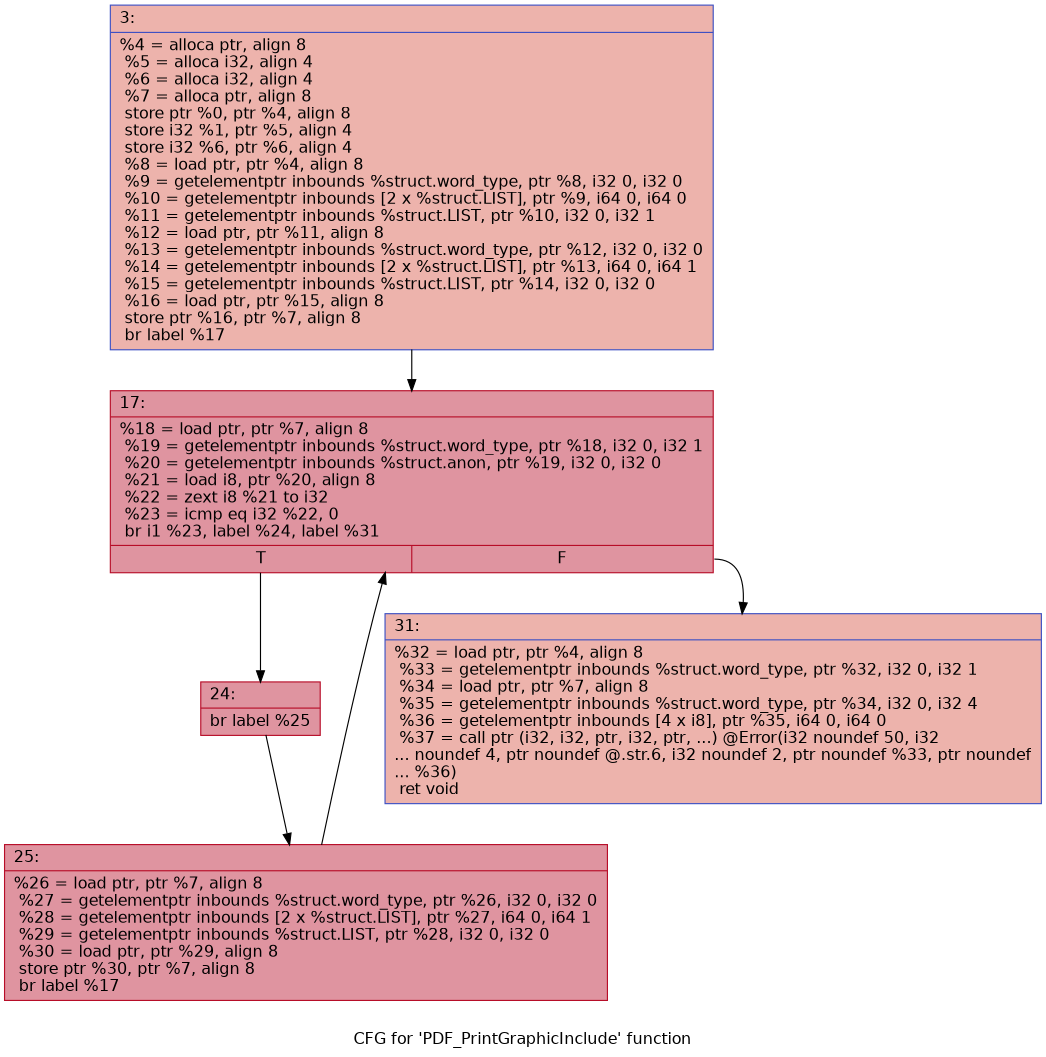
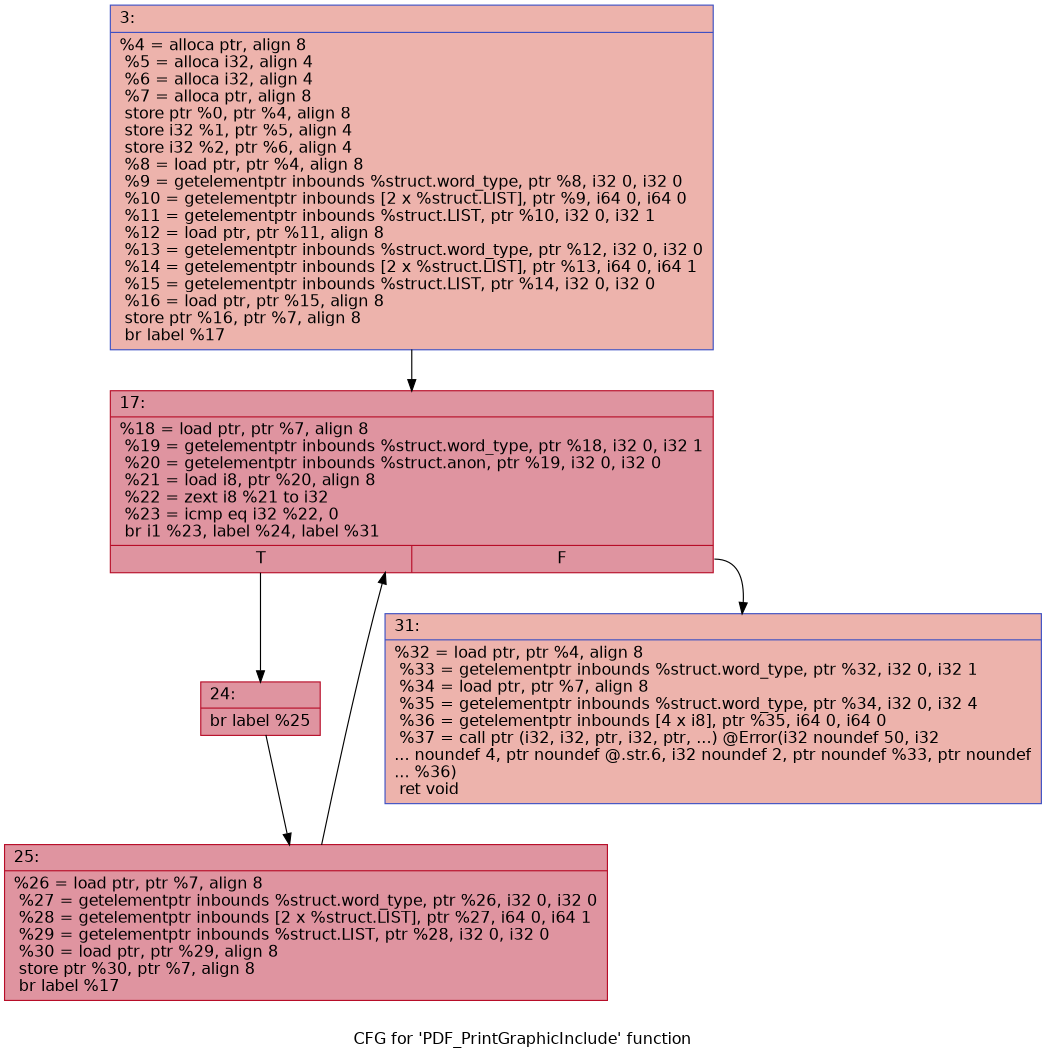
(236, 148) -> (236, 148)
